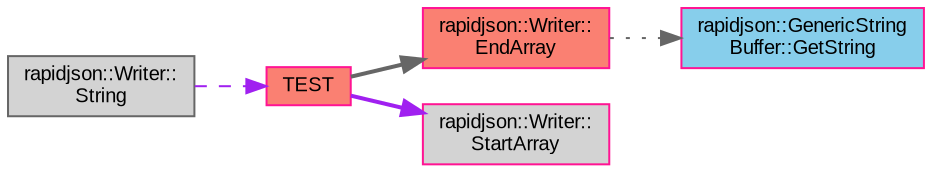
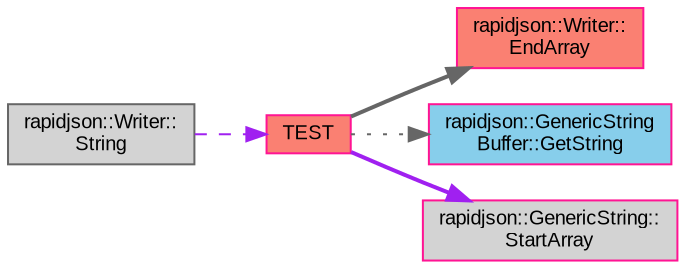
(635, 38) -> (380, 134)
(516, 134) -> (550, 230)
